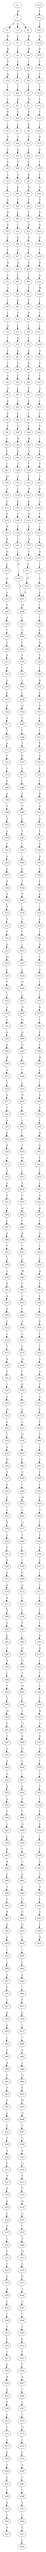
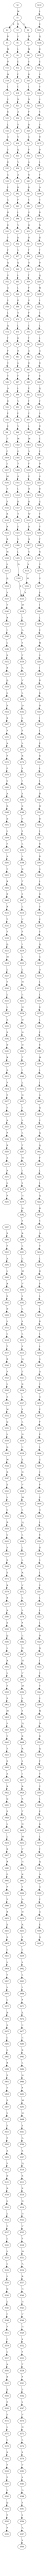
(7, 1215) -> none
